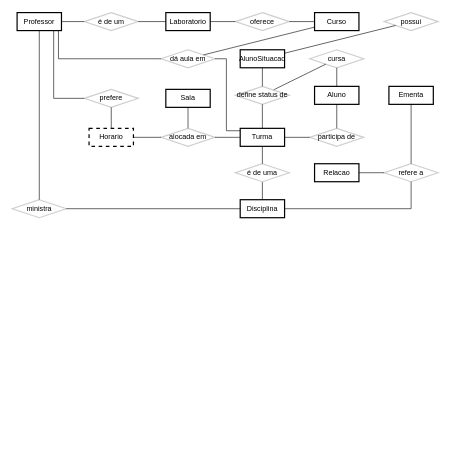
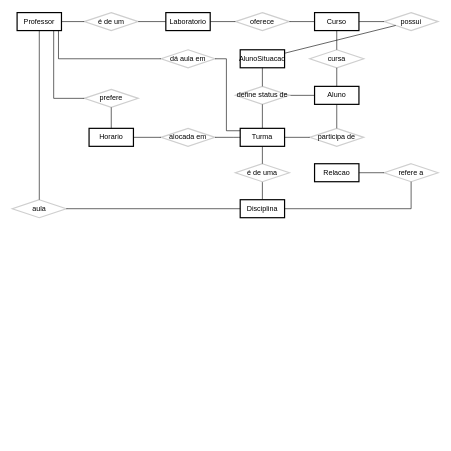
(261, 40) -> (371, 21)
none -> (337, 41)
(300, 77) -> (302, 95)
(411, 95) -> none
(188, 98) -> none
(411, 105) -> none
(188, 108) -> none
(111, 137) -> (111, 137)
(39, 209) -> (39, 209)
